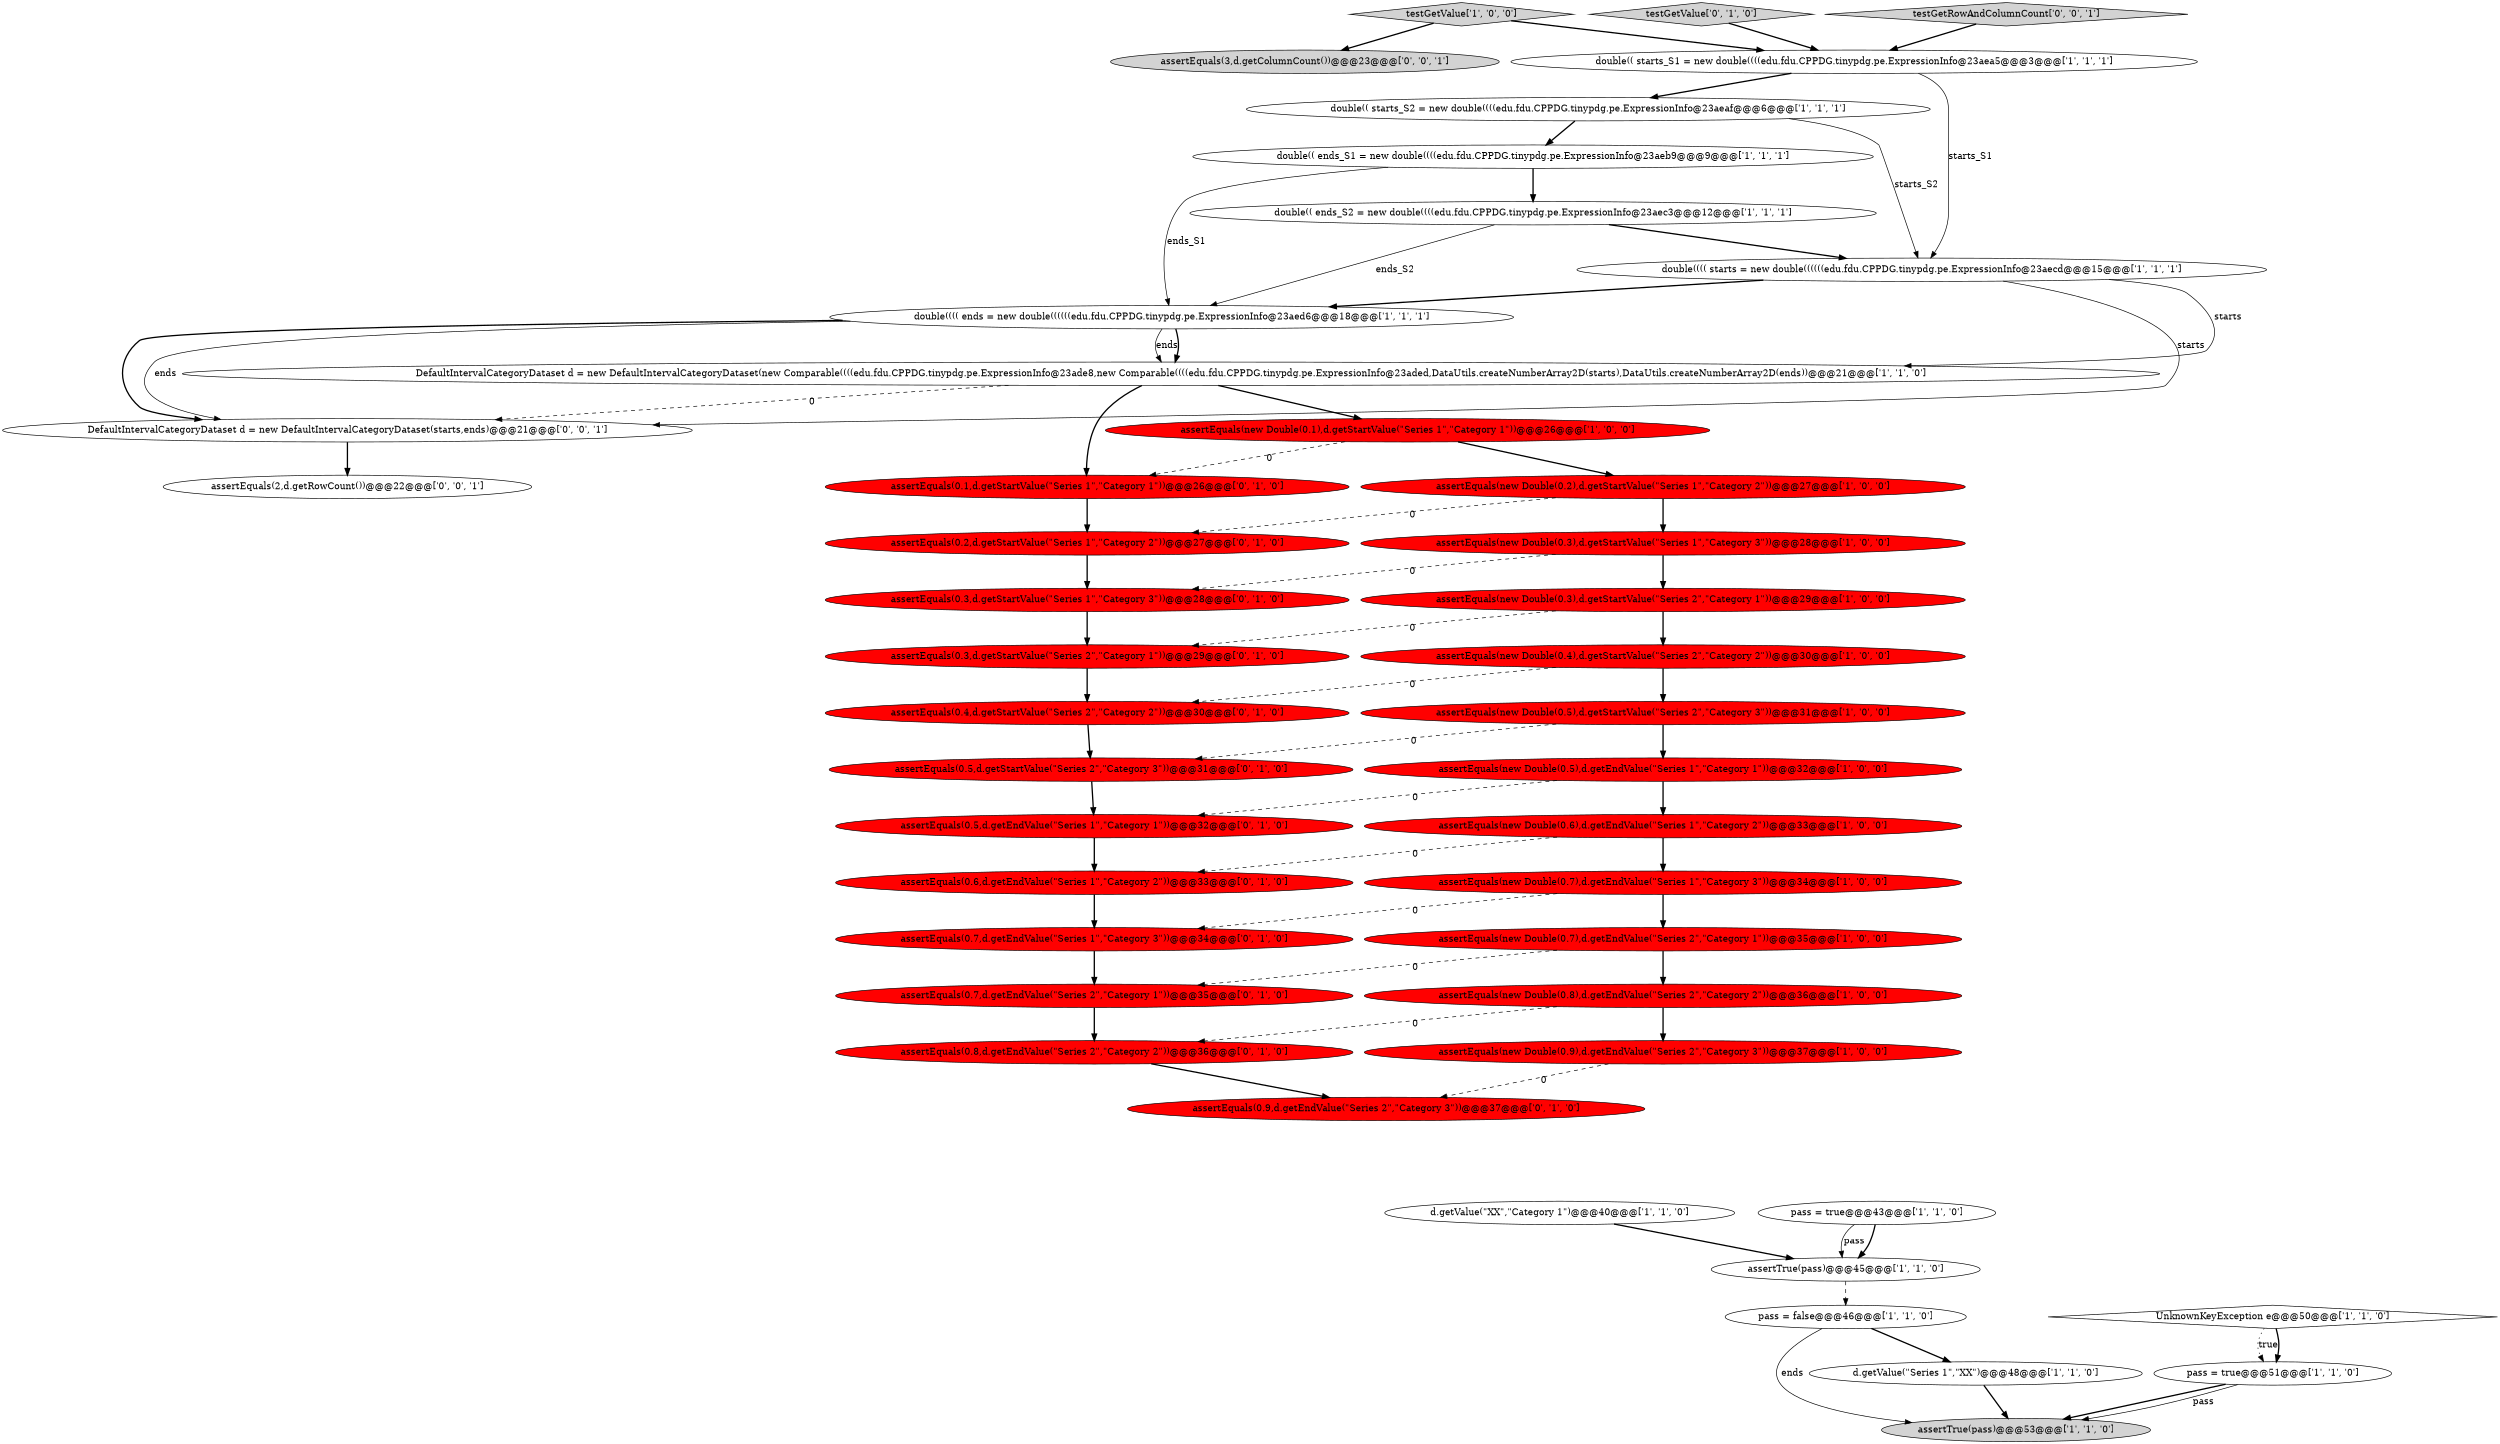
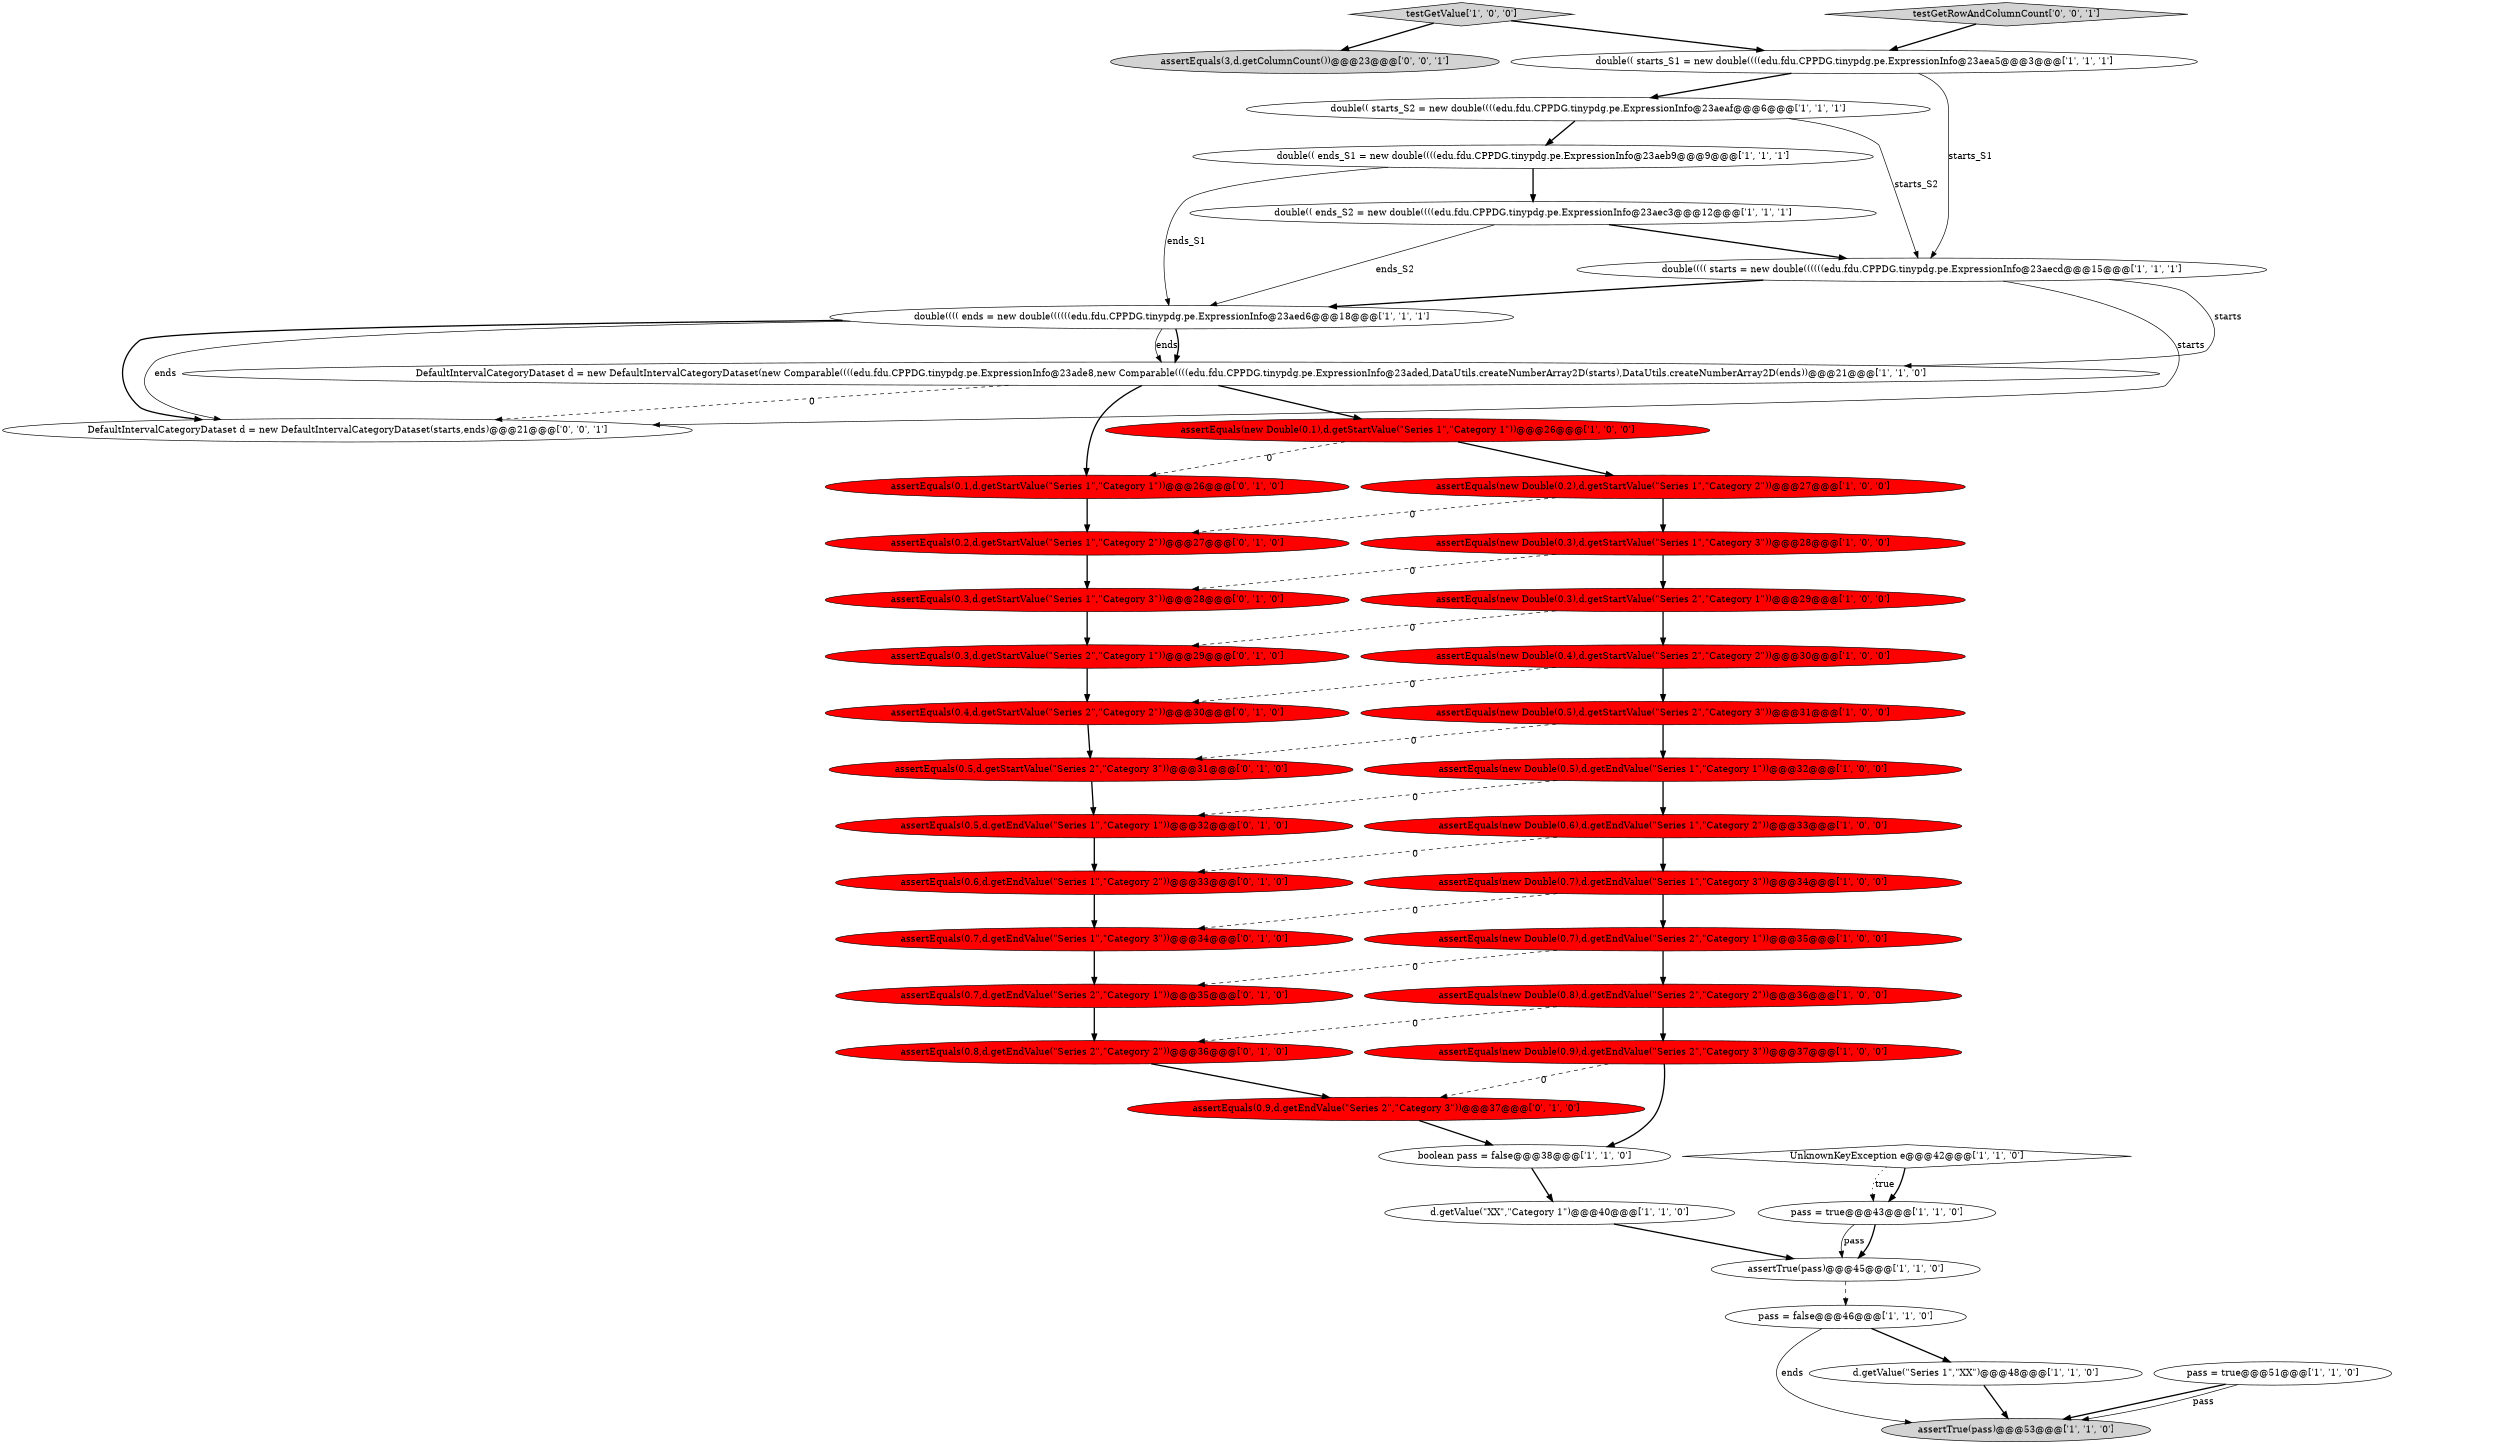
(1701, 14) -> none
(347, 487) -> none
none -> (1525, 1156)
none -> (1907, 1156)
(2273, 1317) -> none
